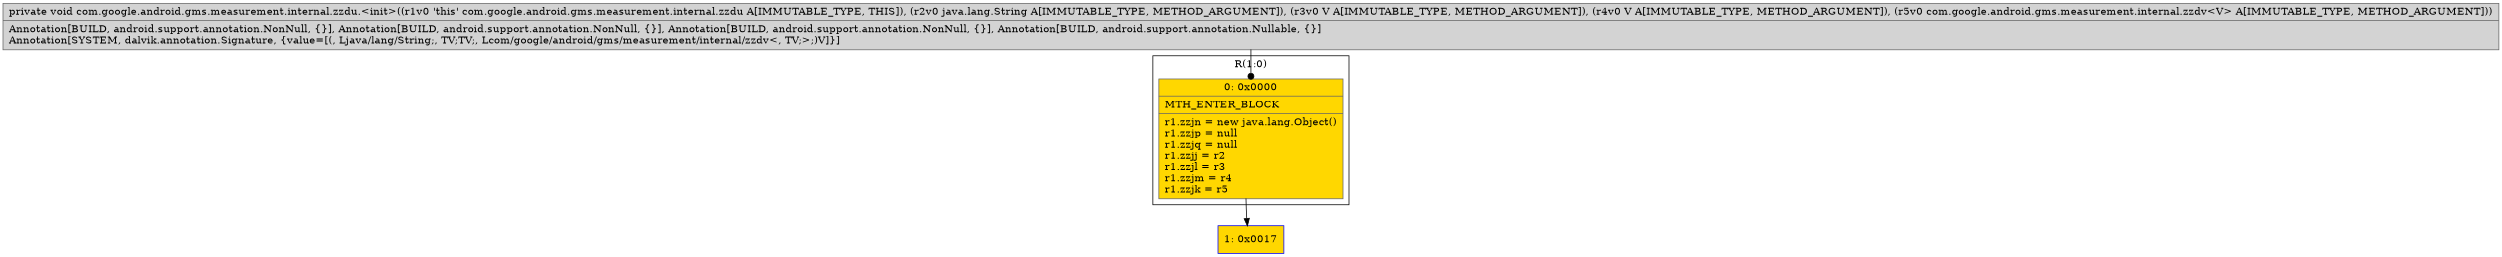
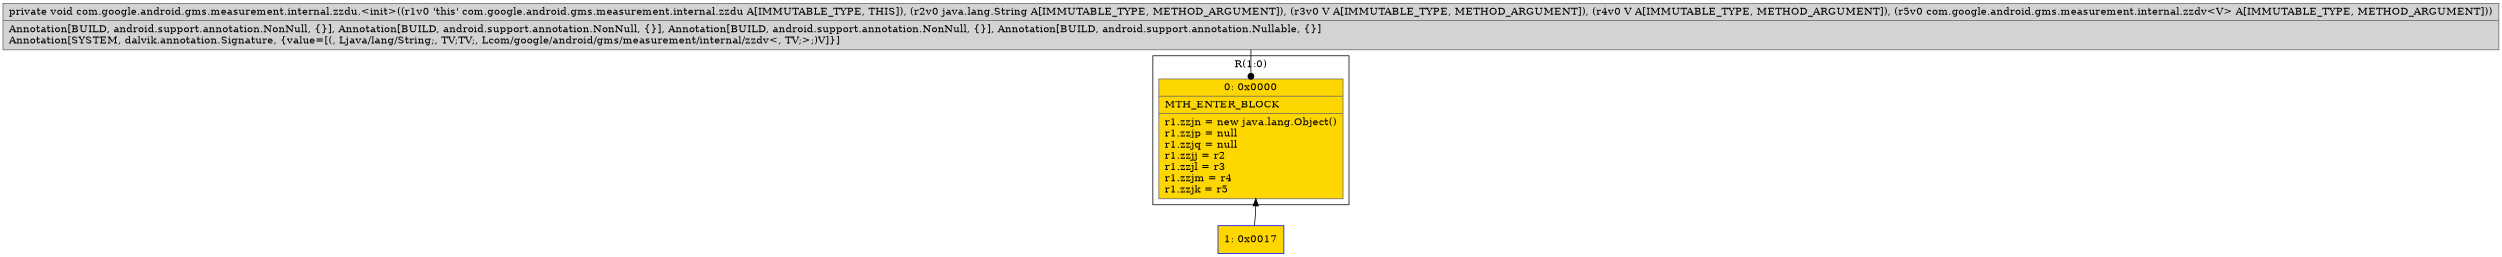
(1246, 209) -> (1255, 216)
